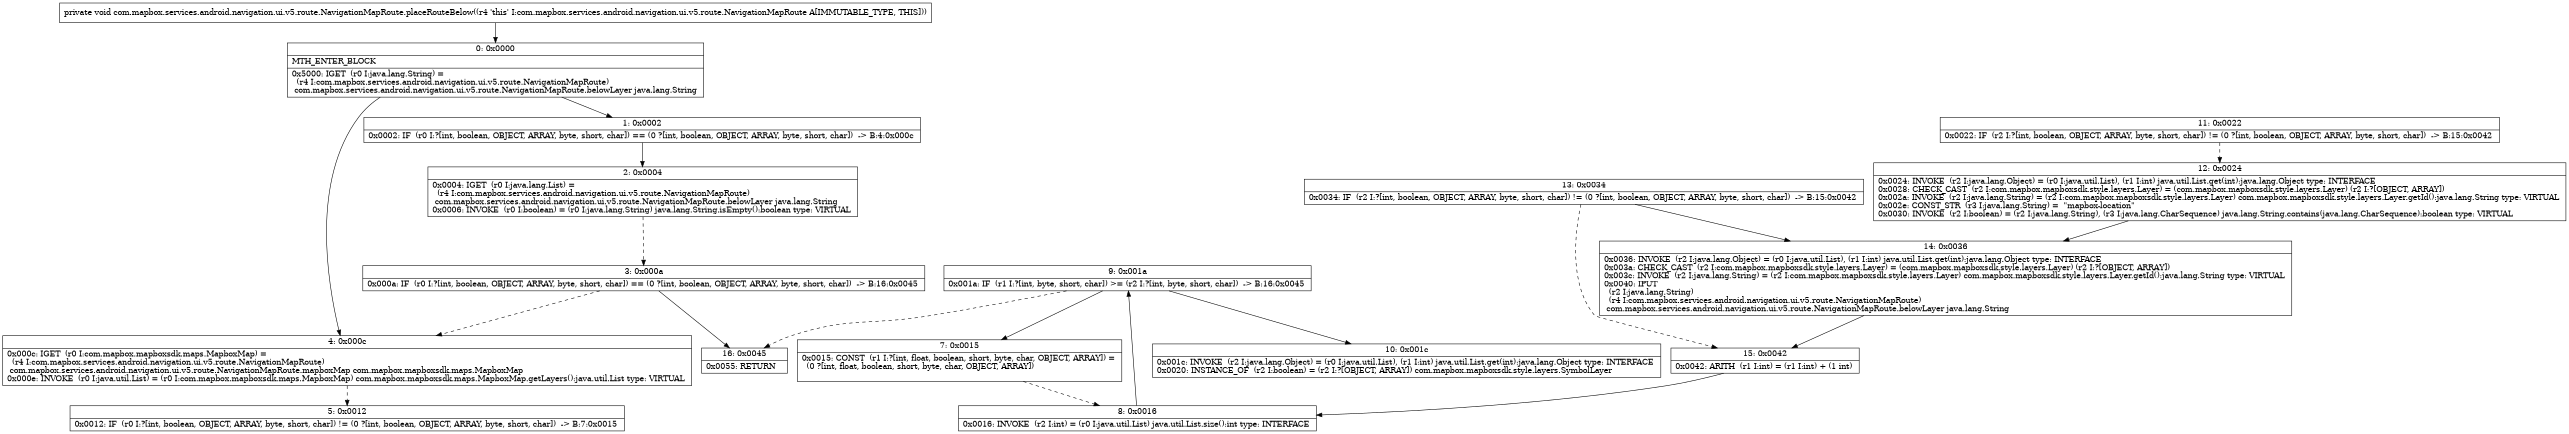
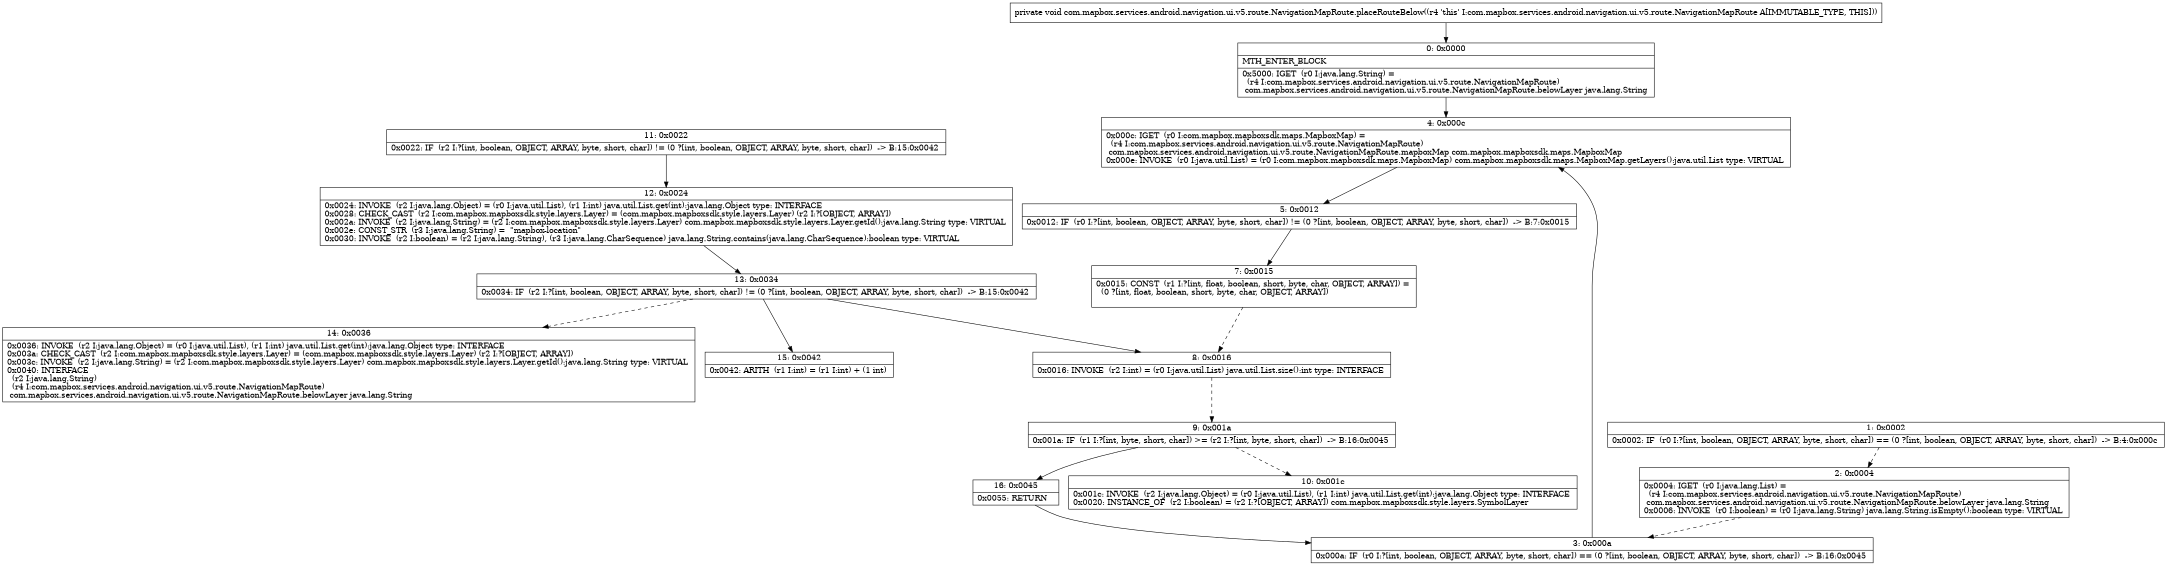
(584, 106) -> none
(2220, 150) -> (666, 168)
(642, 152) -> (1875, 455)
(1710, 222) -> (621, 313)
(2099, 230) -> (720, 258)
(1633, 284) -> (50, 371)
(521, 313) -> (1592, 348)
(1054, 314) -> (1281, 245)
(917, 317) -> (1089, 459)
(1257, 317) -> (1261, 460)
(1597, 317) -> (776, 323)
(692, 318) -> (1168, 533)
(1831, 331) -> none
(1133, 351) -> (1212, 397)
(347, 393) -> (1363, 184)
(1524, 403) -> (981, 325)
